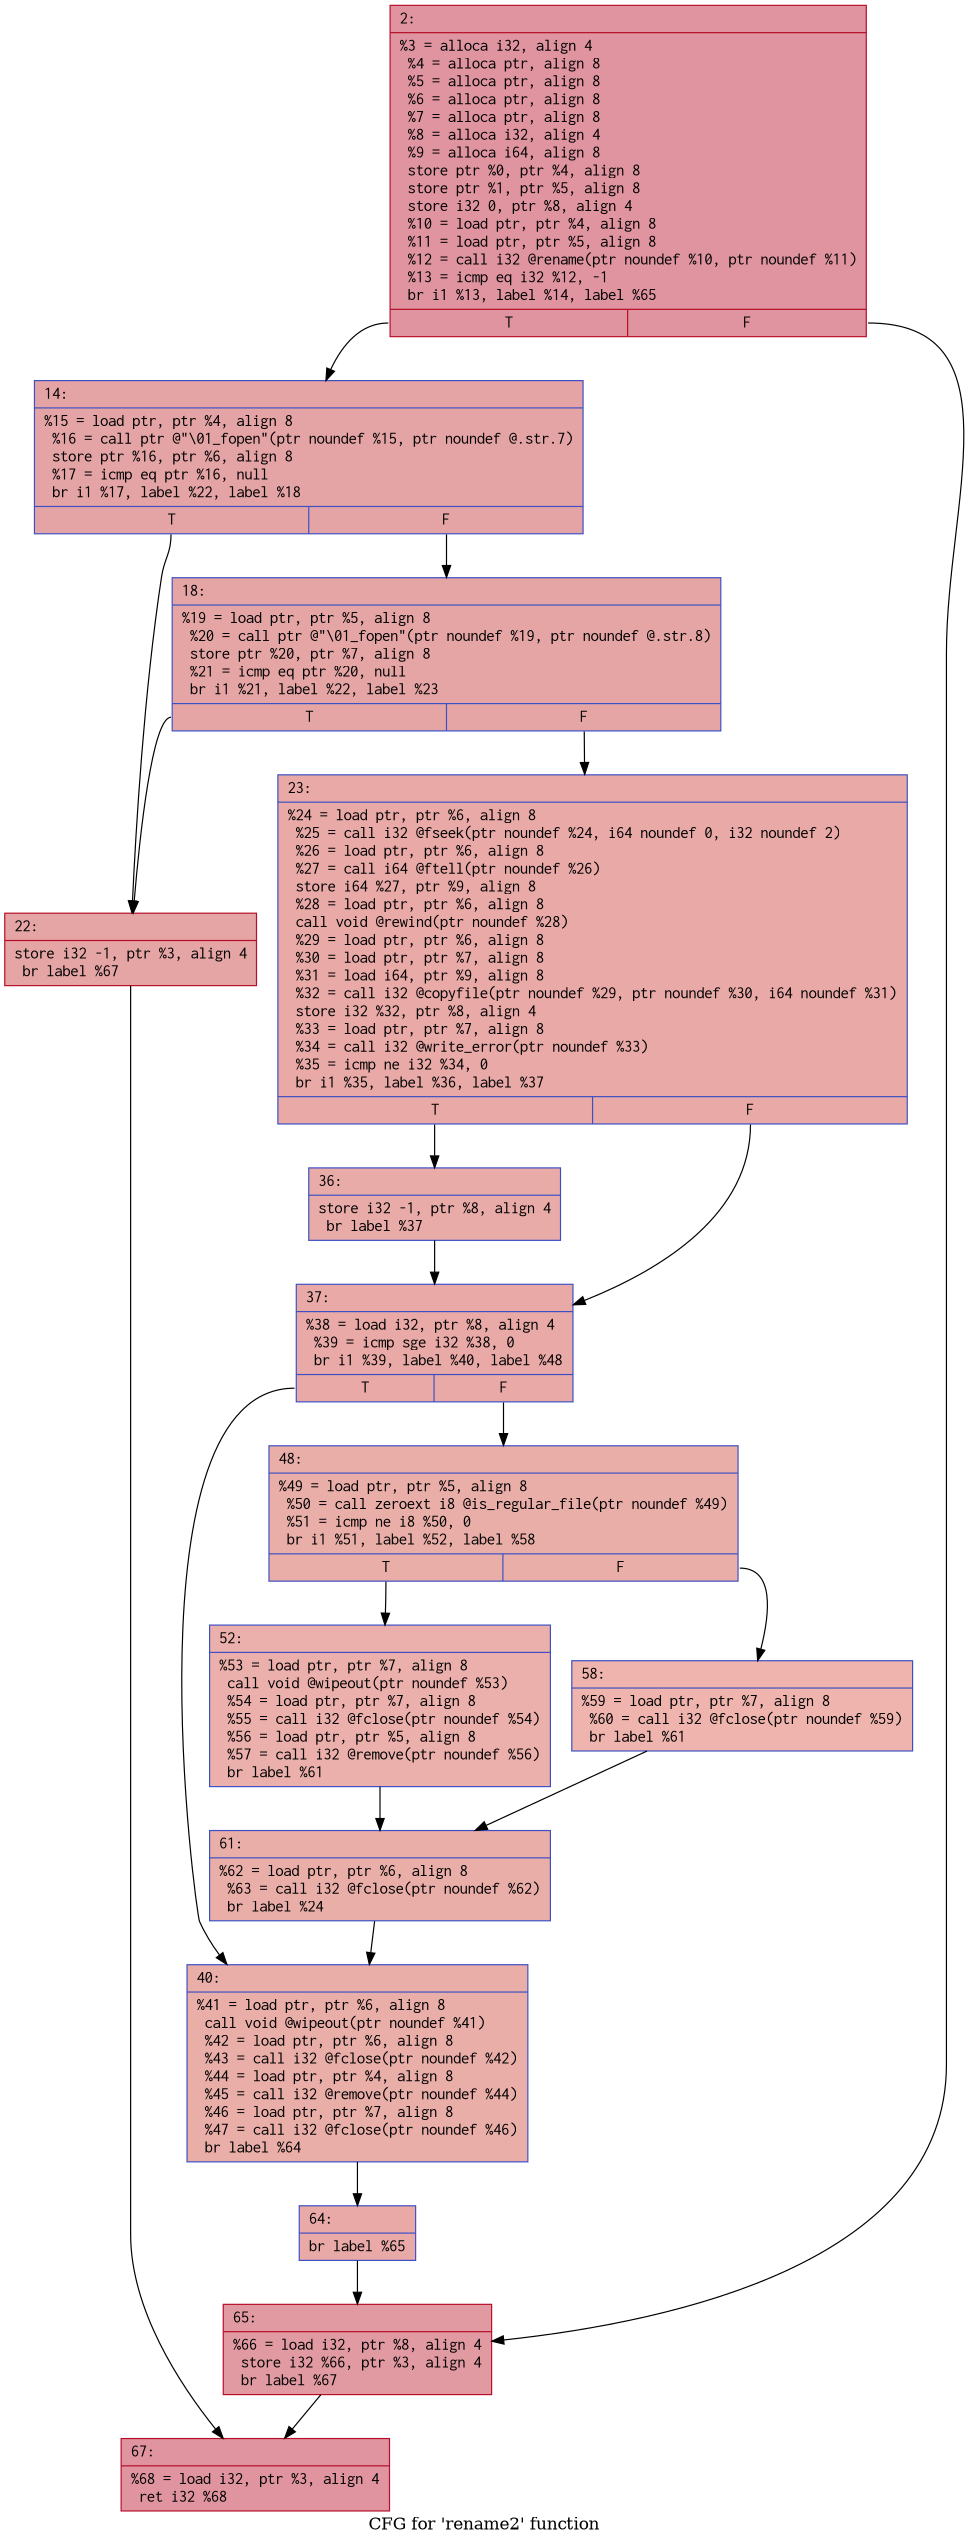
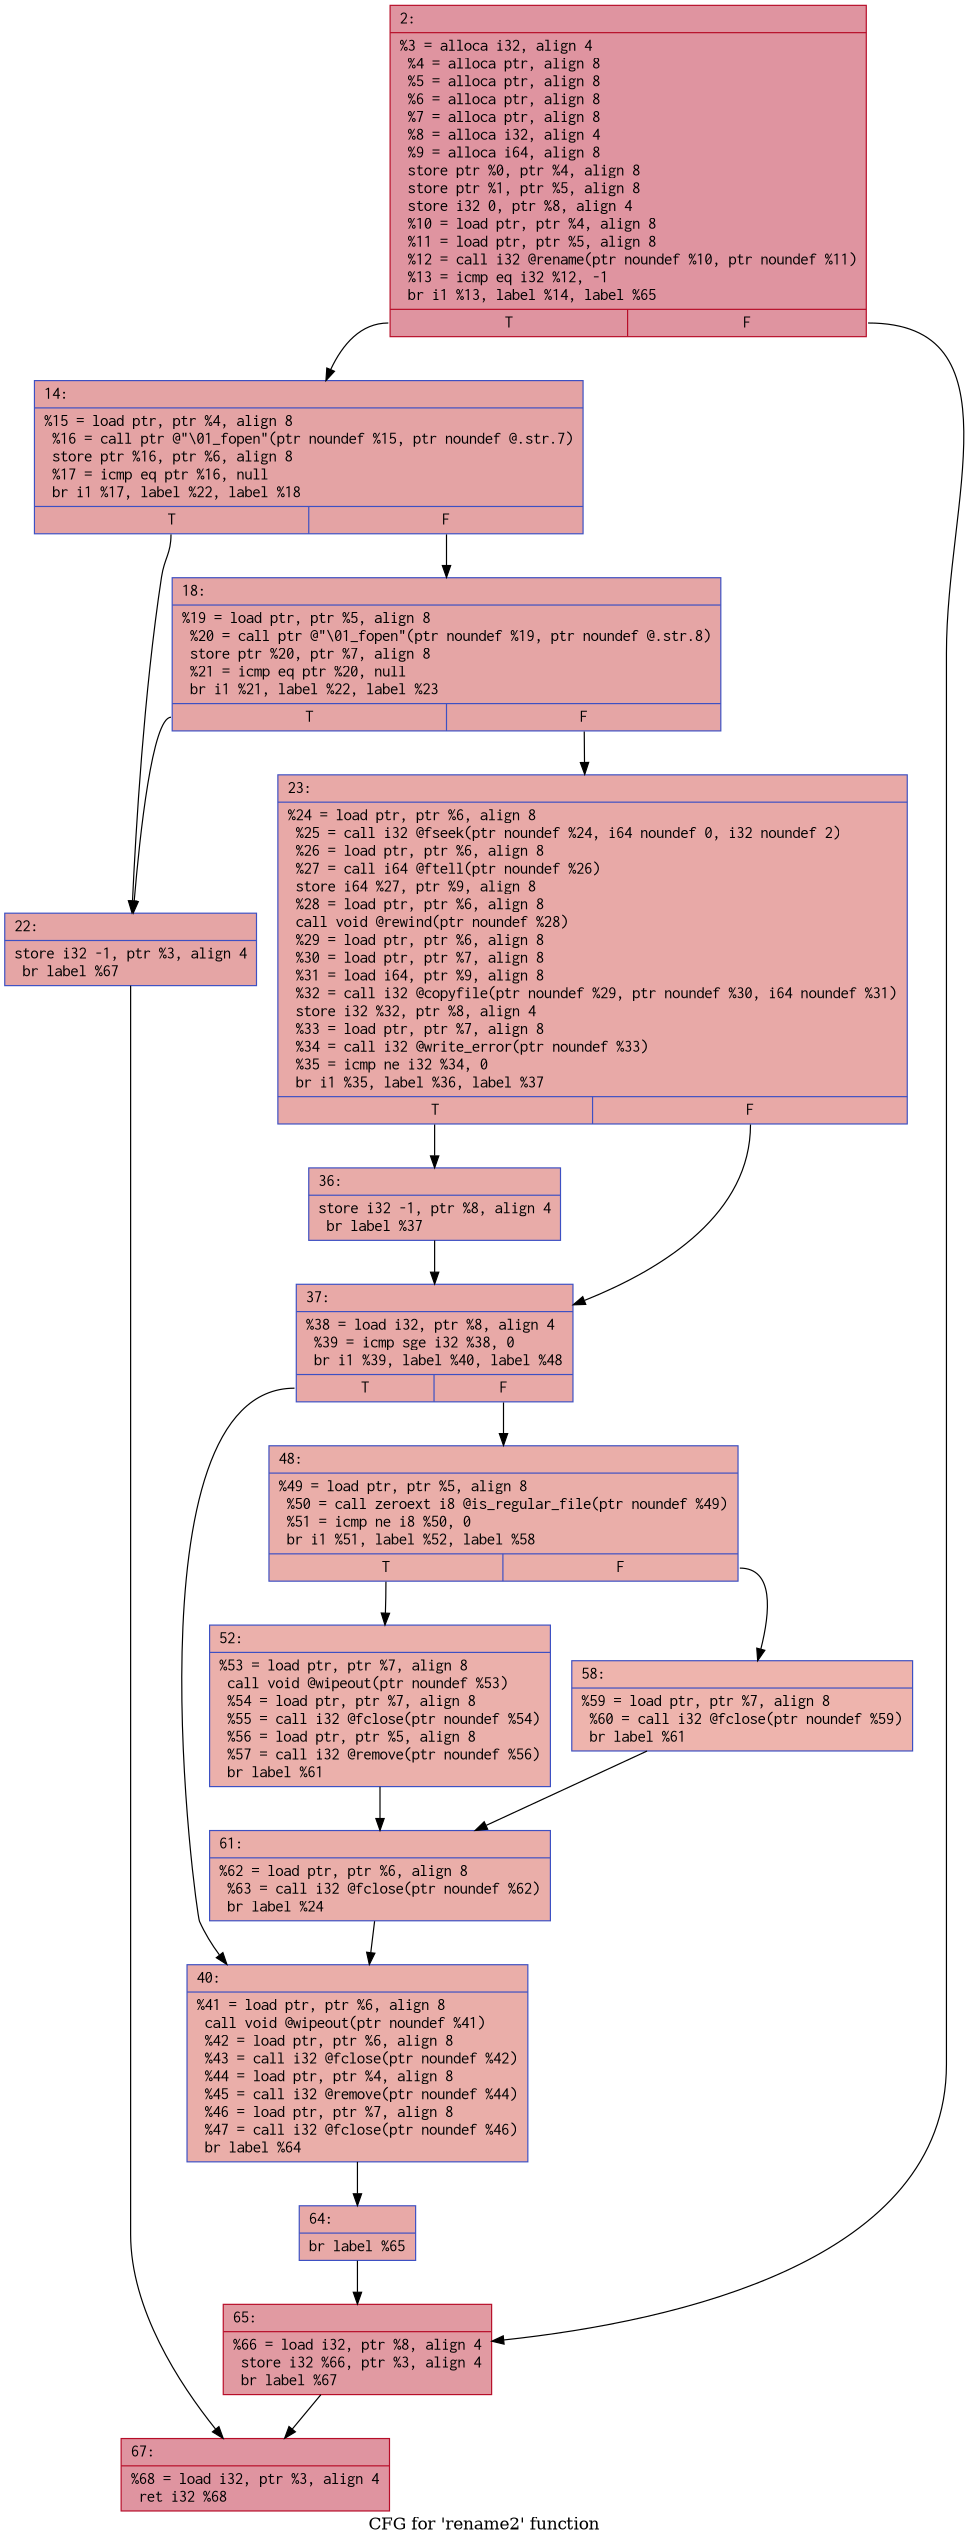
(131, 949) -> (131, 949)
